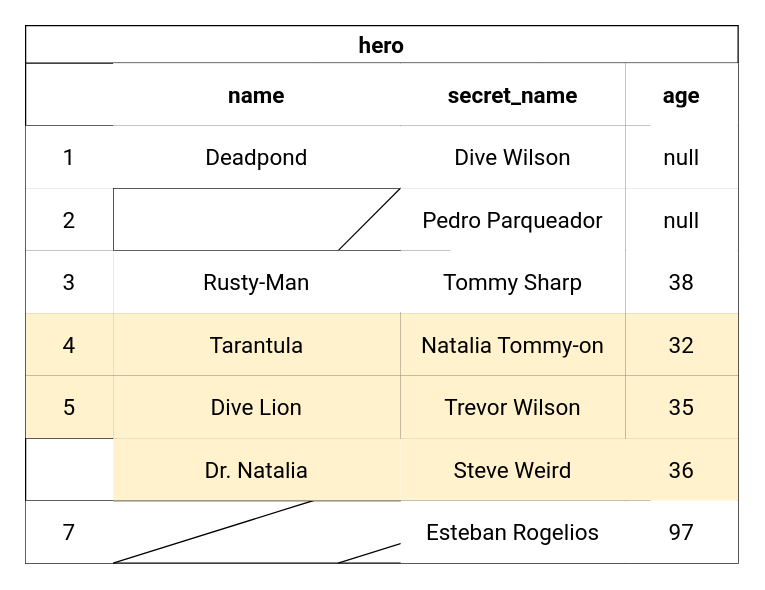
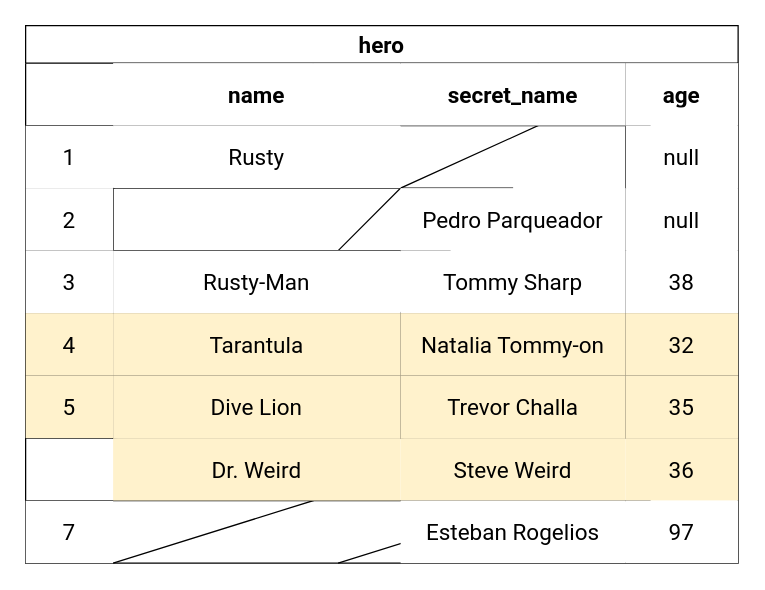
(257, 157) -> (257, 157)
(513, 157) -> none
(513, 407) -> (513, 407)
(257, 469) -> (257, 469)
